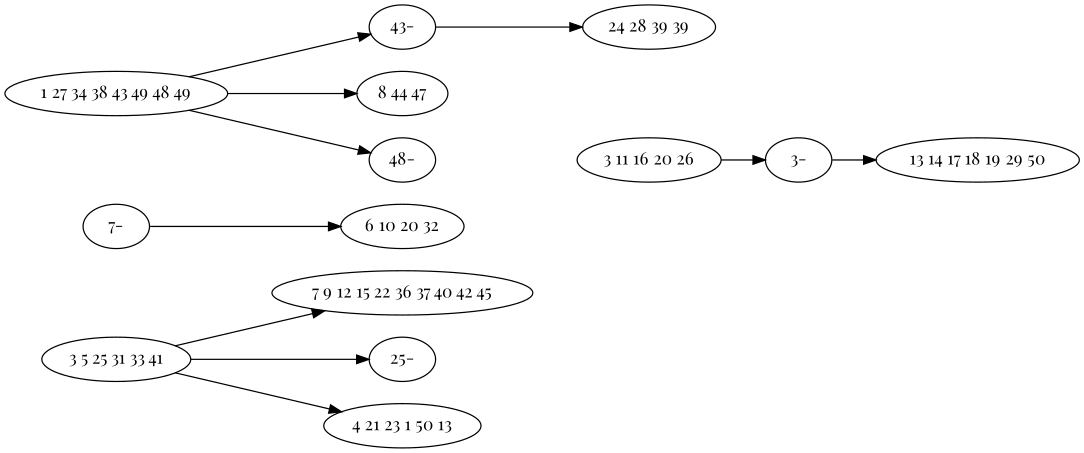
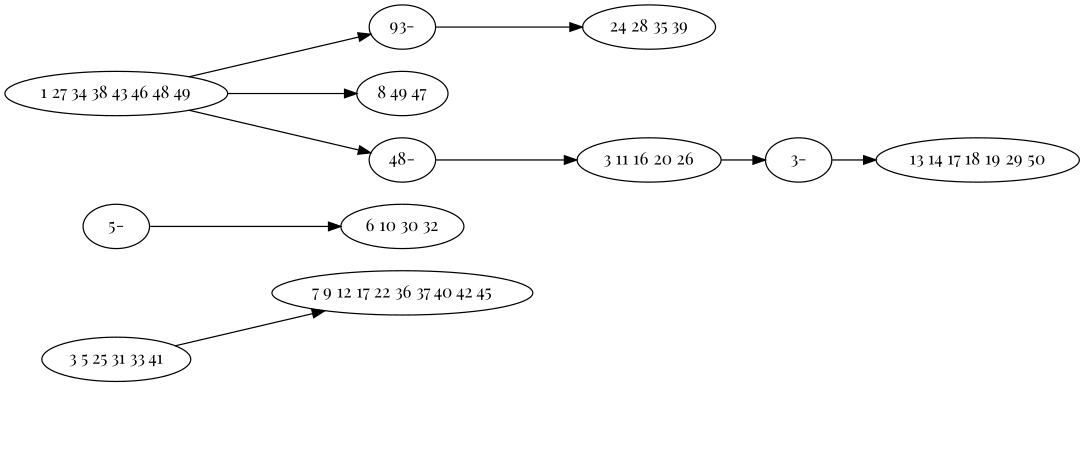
(402, 27) -> (402, 27)
(649, 27) -> (649, 27)
(116, 94) -> (116, 94)
(402, 94) -> (402, 94)
none -> (500, 160)
(116, 226) -> (116, 226)
(402, 226) -> (402, 226)
(402, 293) -> (402, 293)
(402, 359) -> none
(402, 426) -> none
